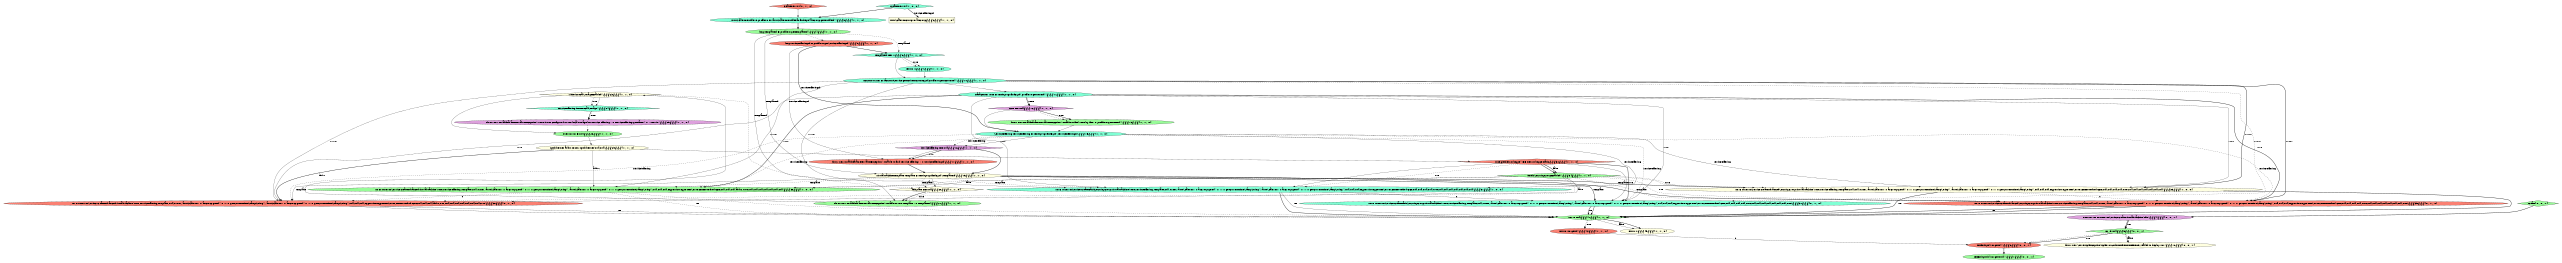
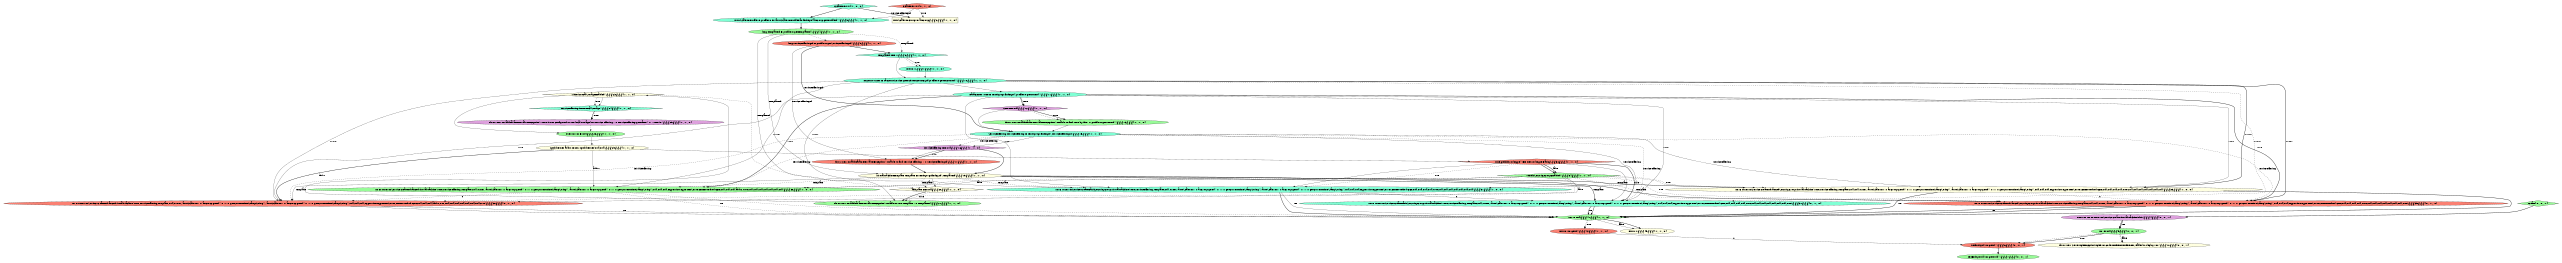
none -> (921, 12)
(2124, 231) -> (2119, 231)
